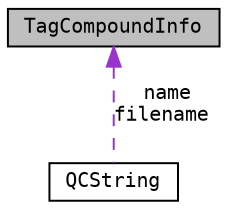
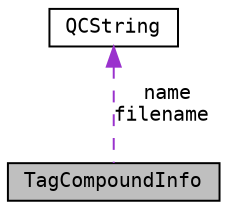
(114, 115) -> (114, 115)
